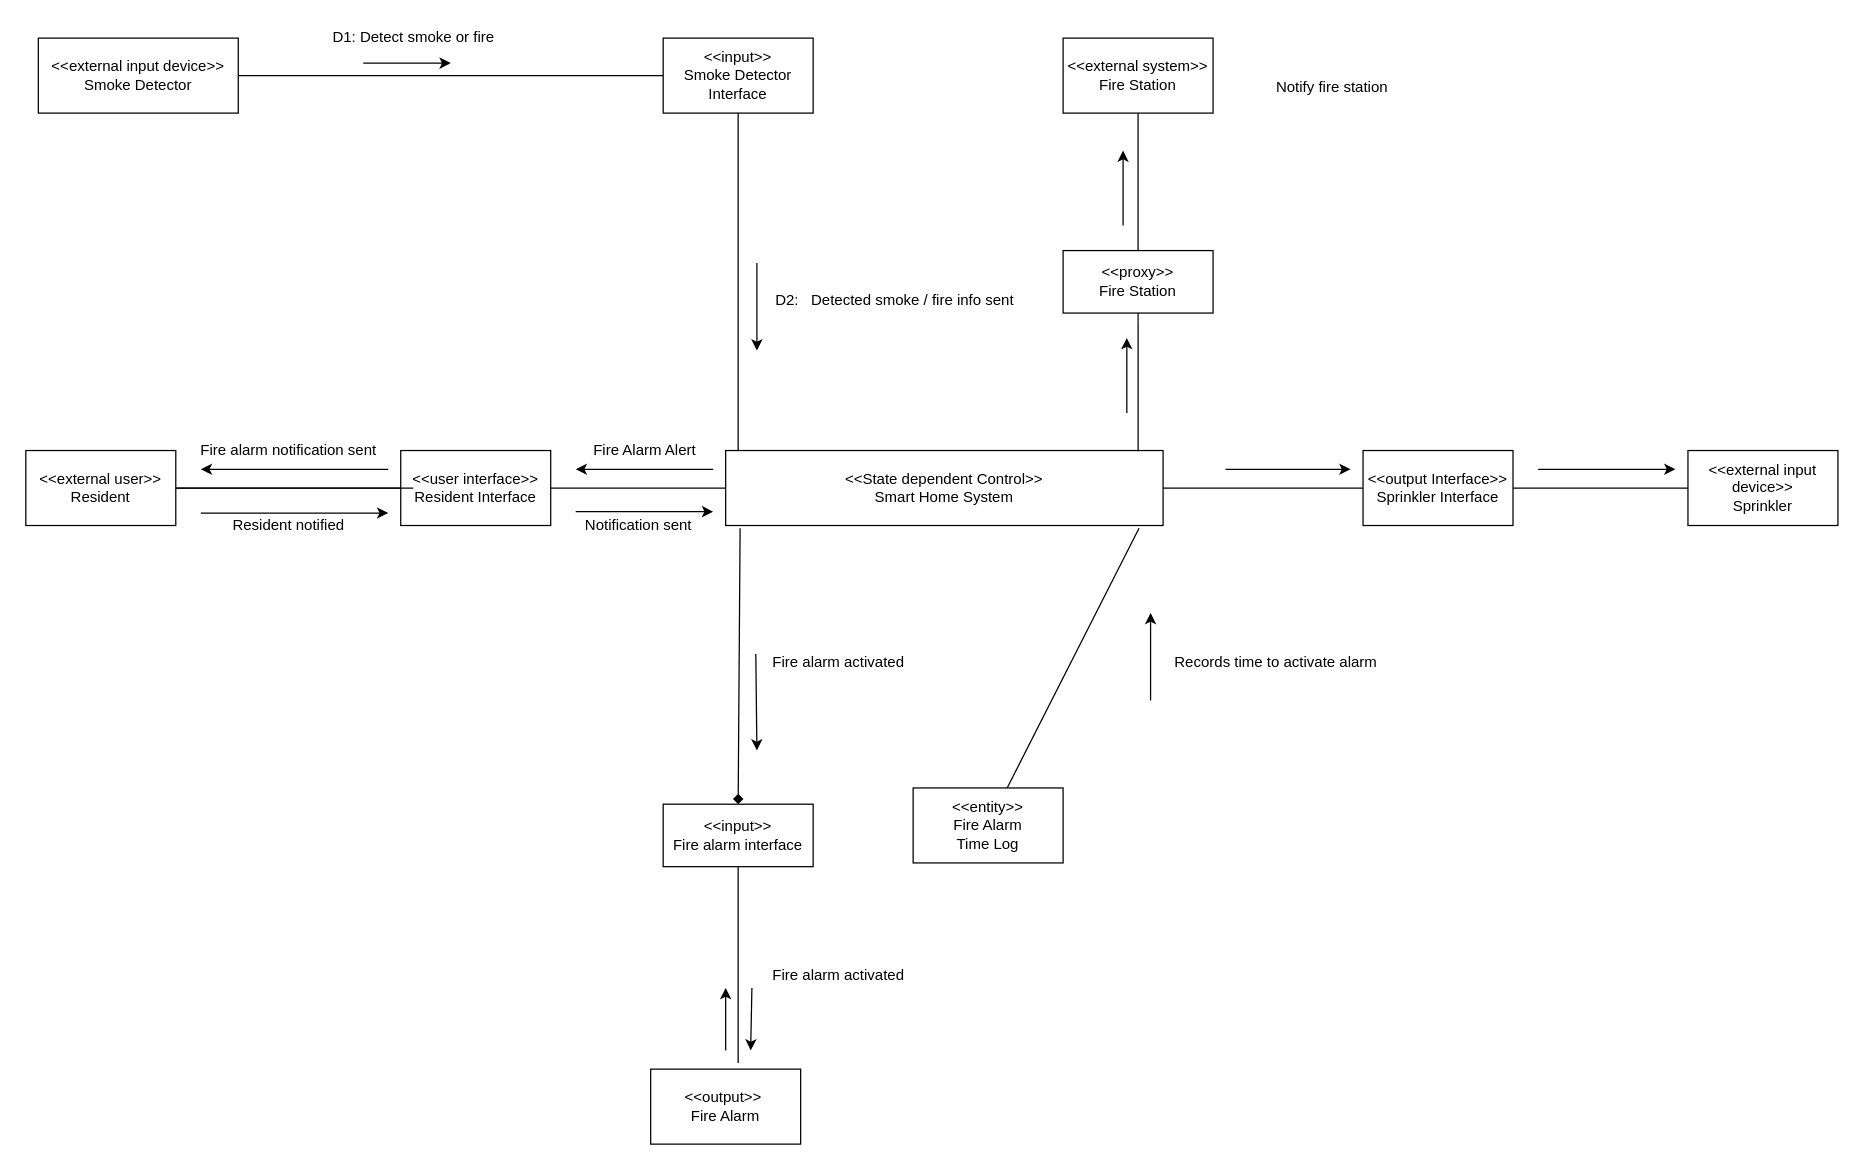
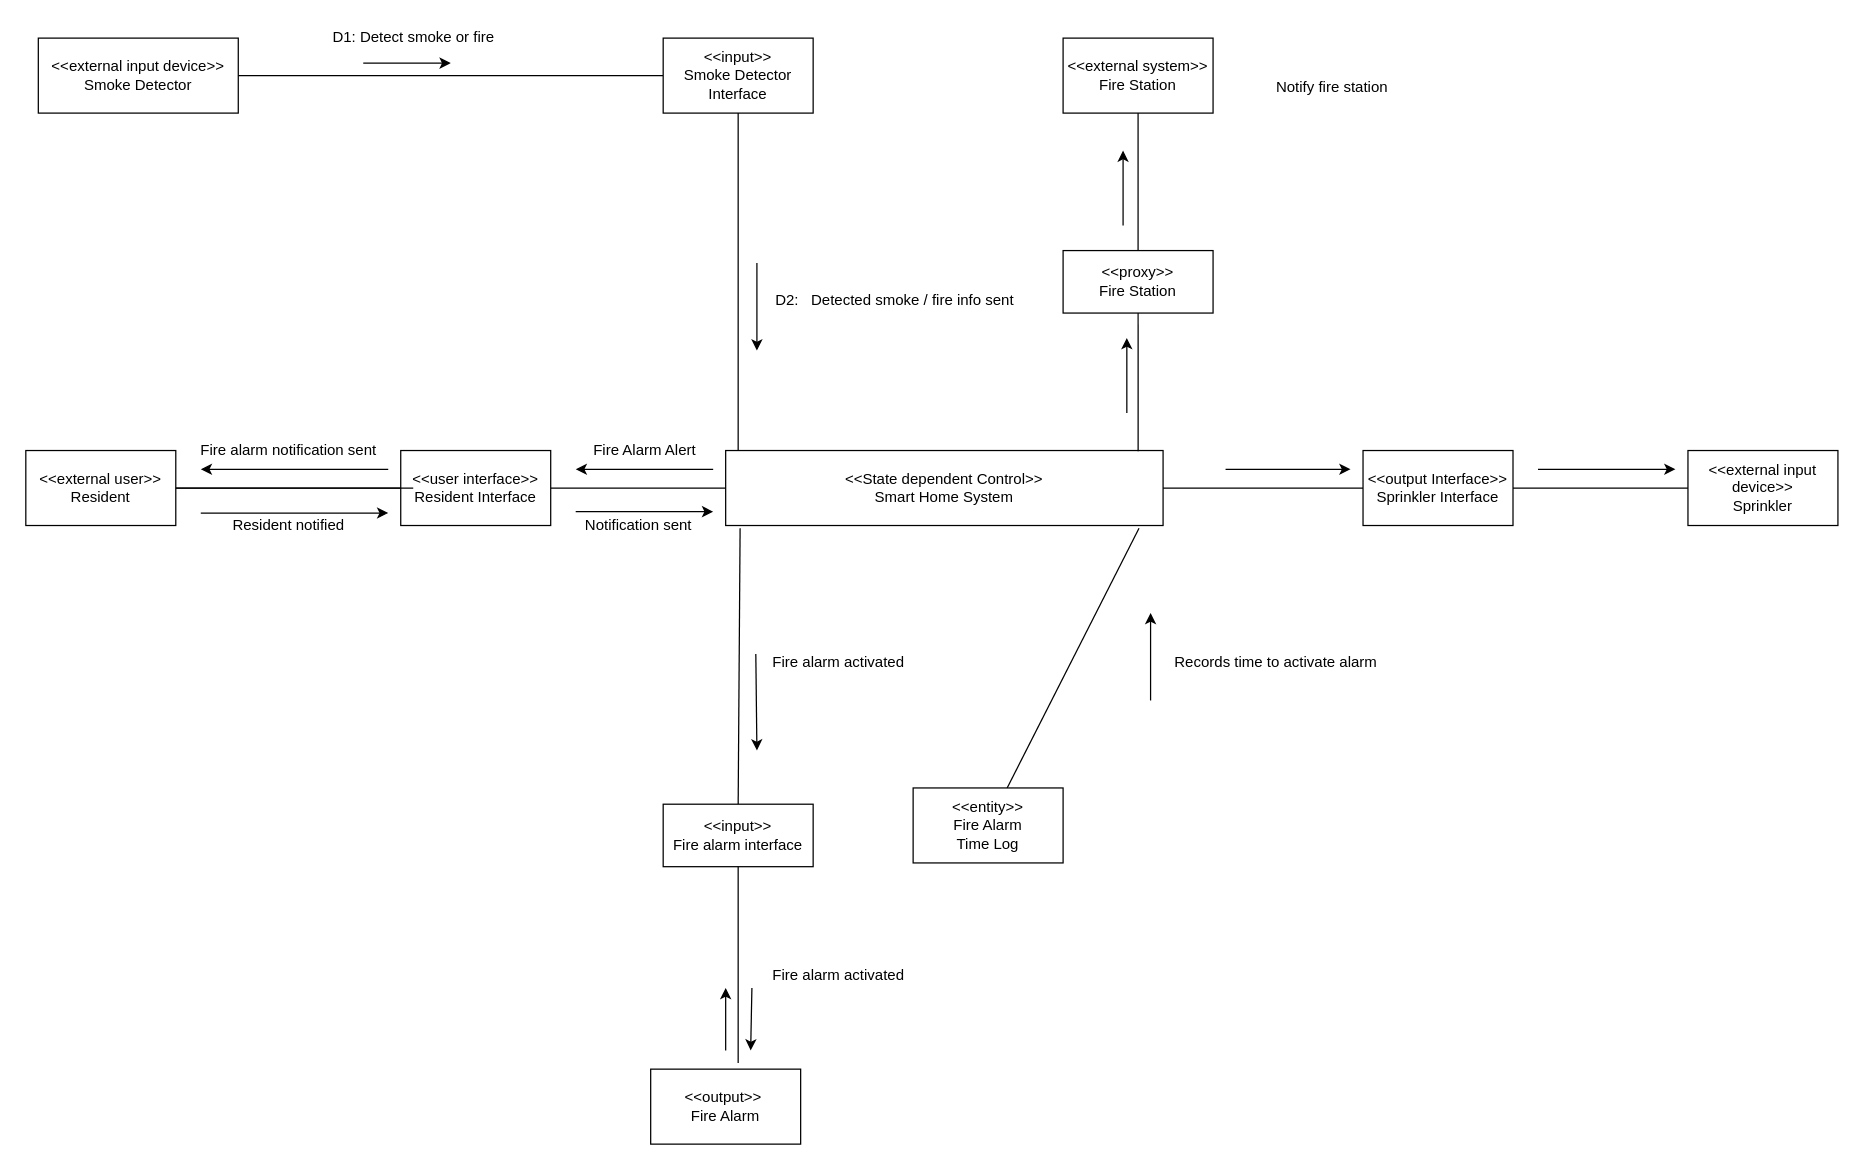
(738, 794) -> (738, 798)
